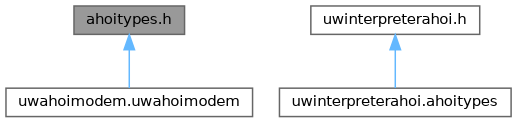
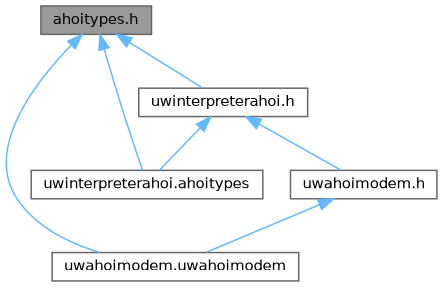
none -> (166, 65)
none -> (123, 110)
none -> (364, 185)
